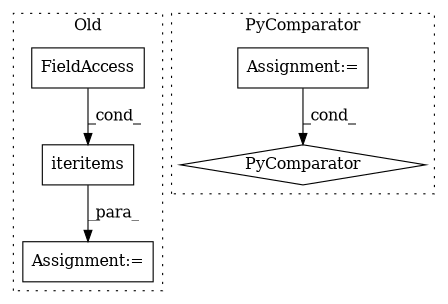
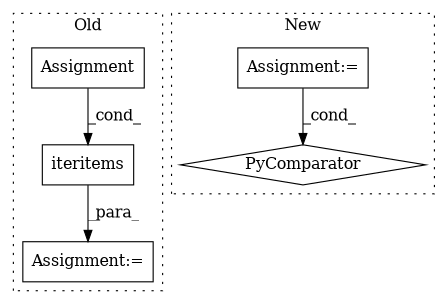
(303, 26) -> (303, 26)
(88, 68) -> (88, 68)
